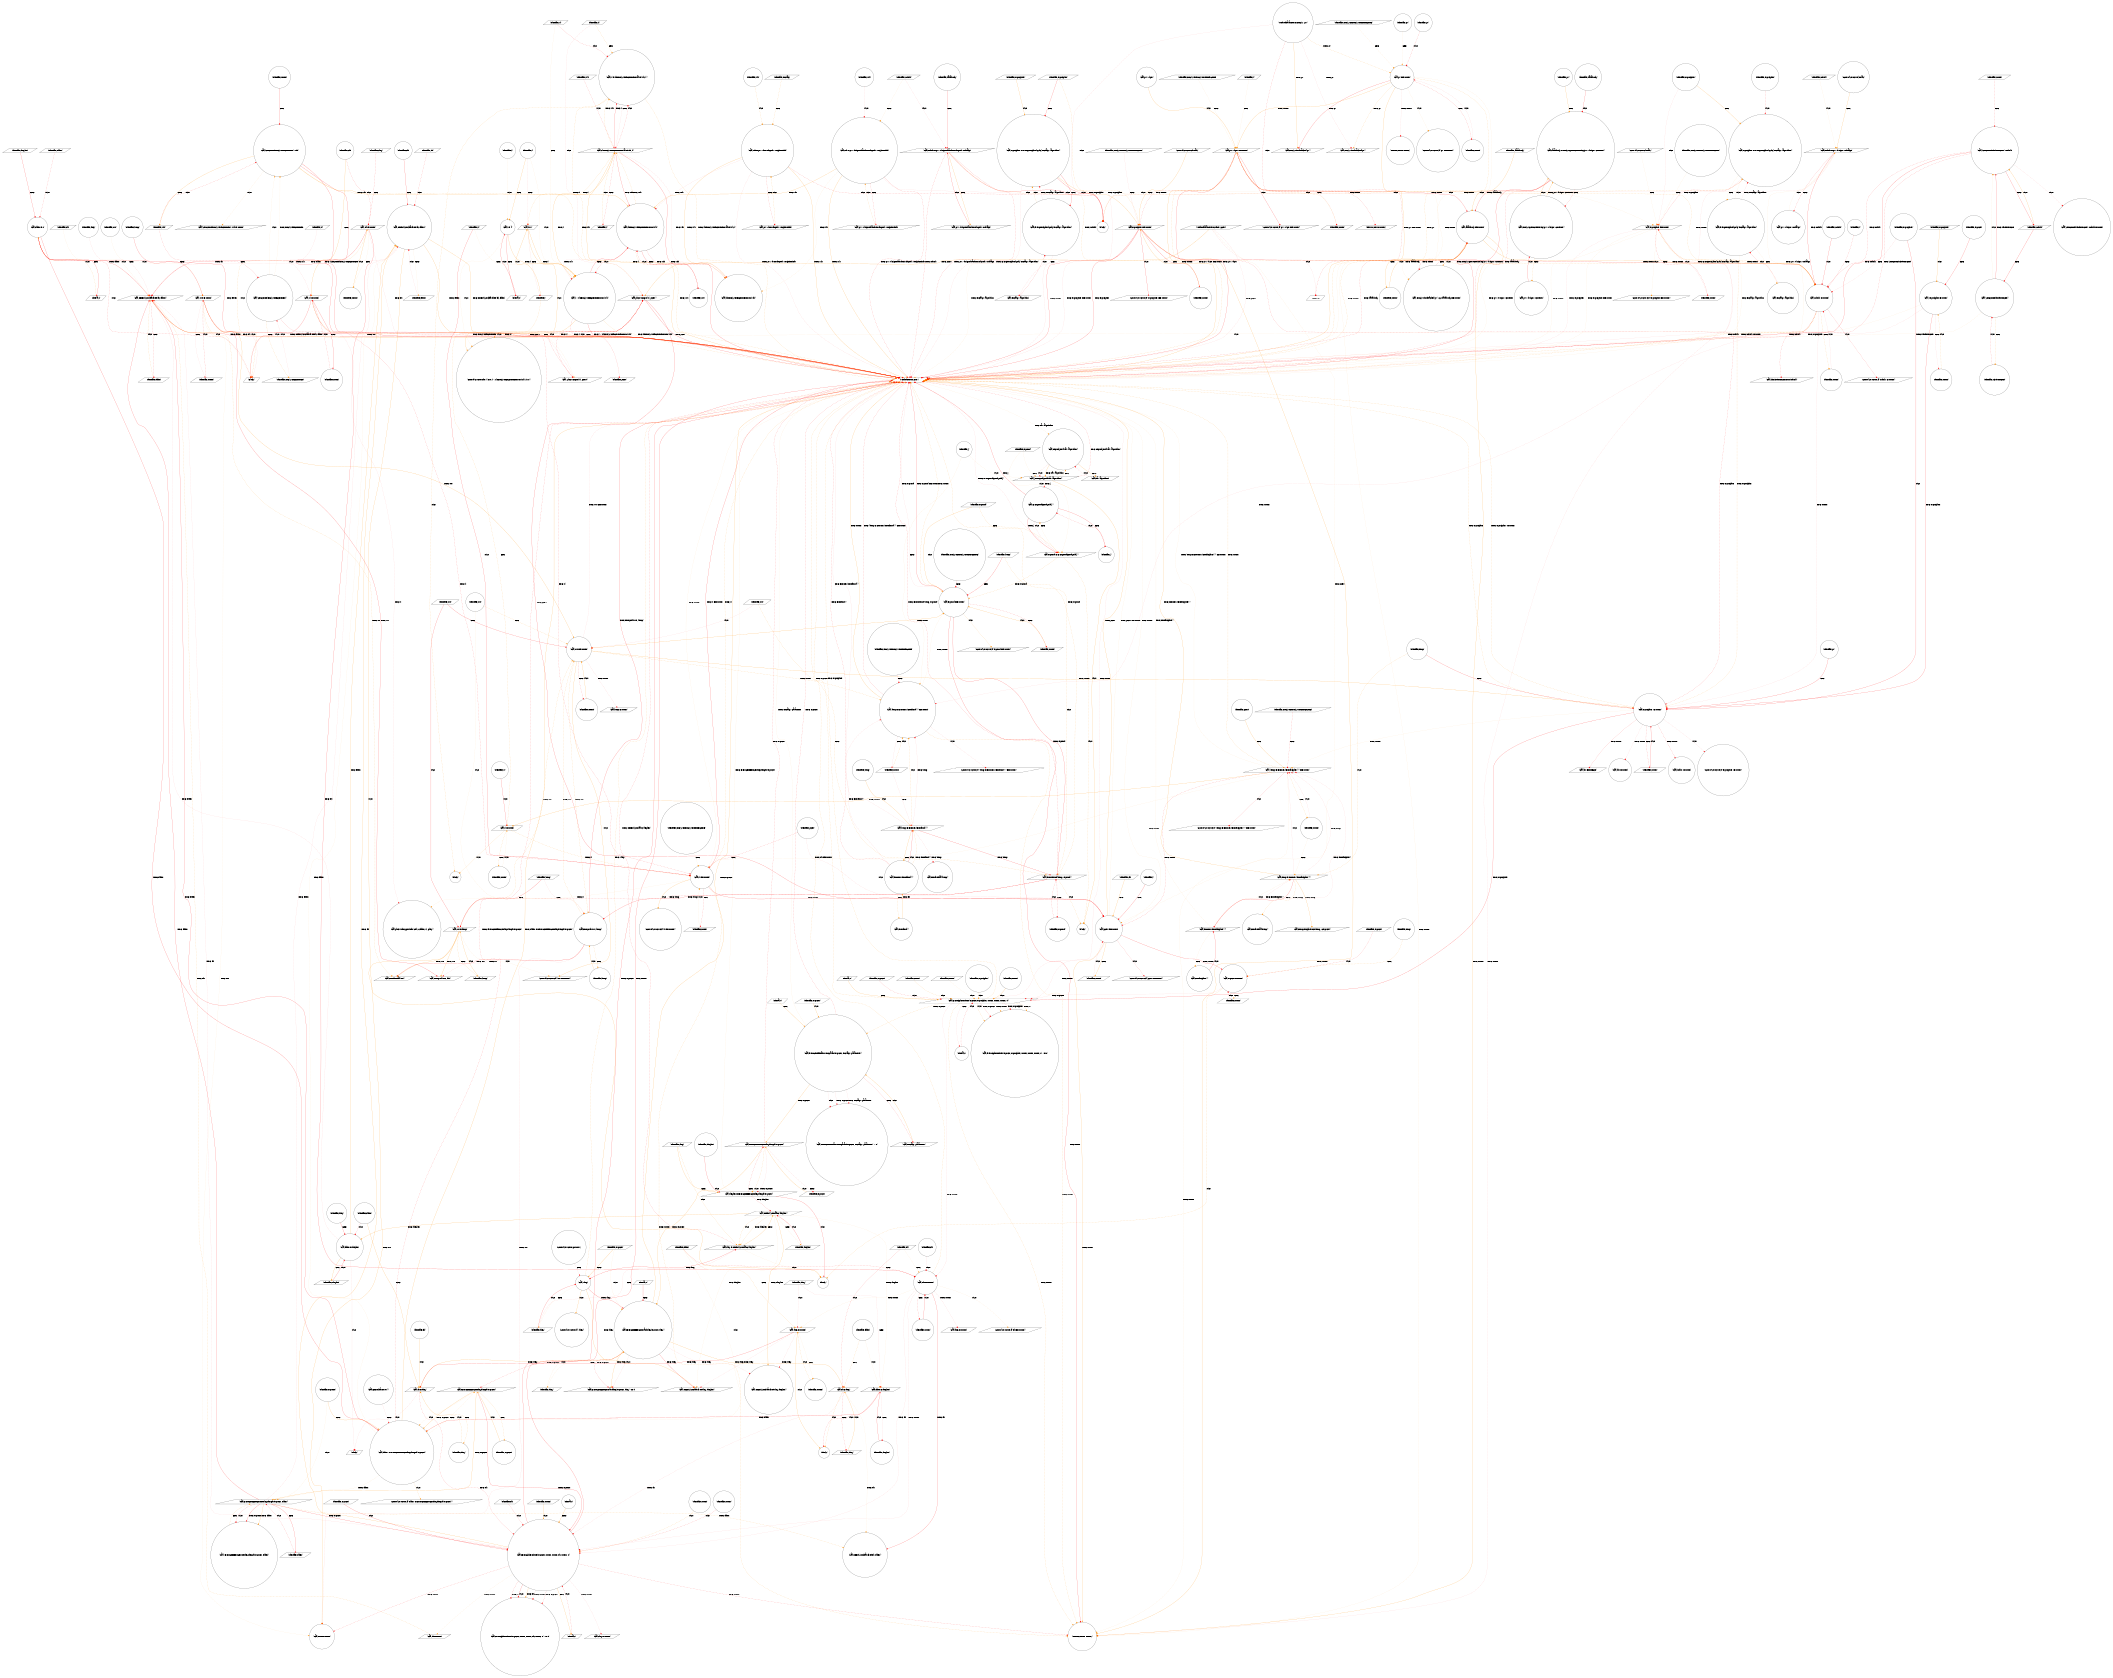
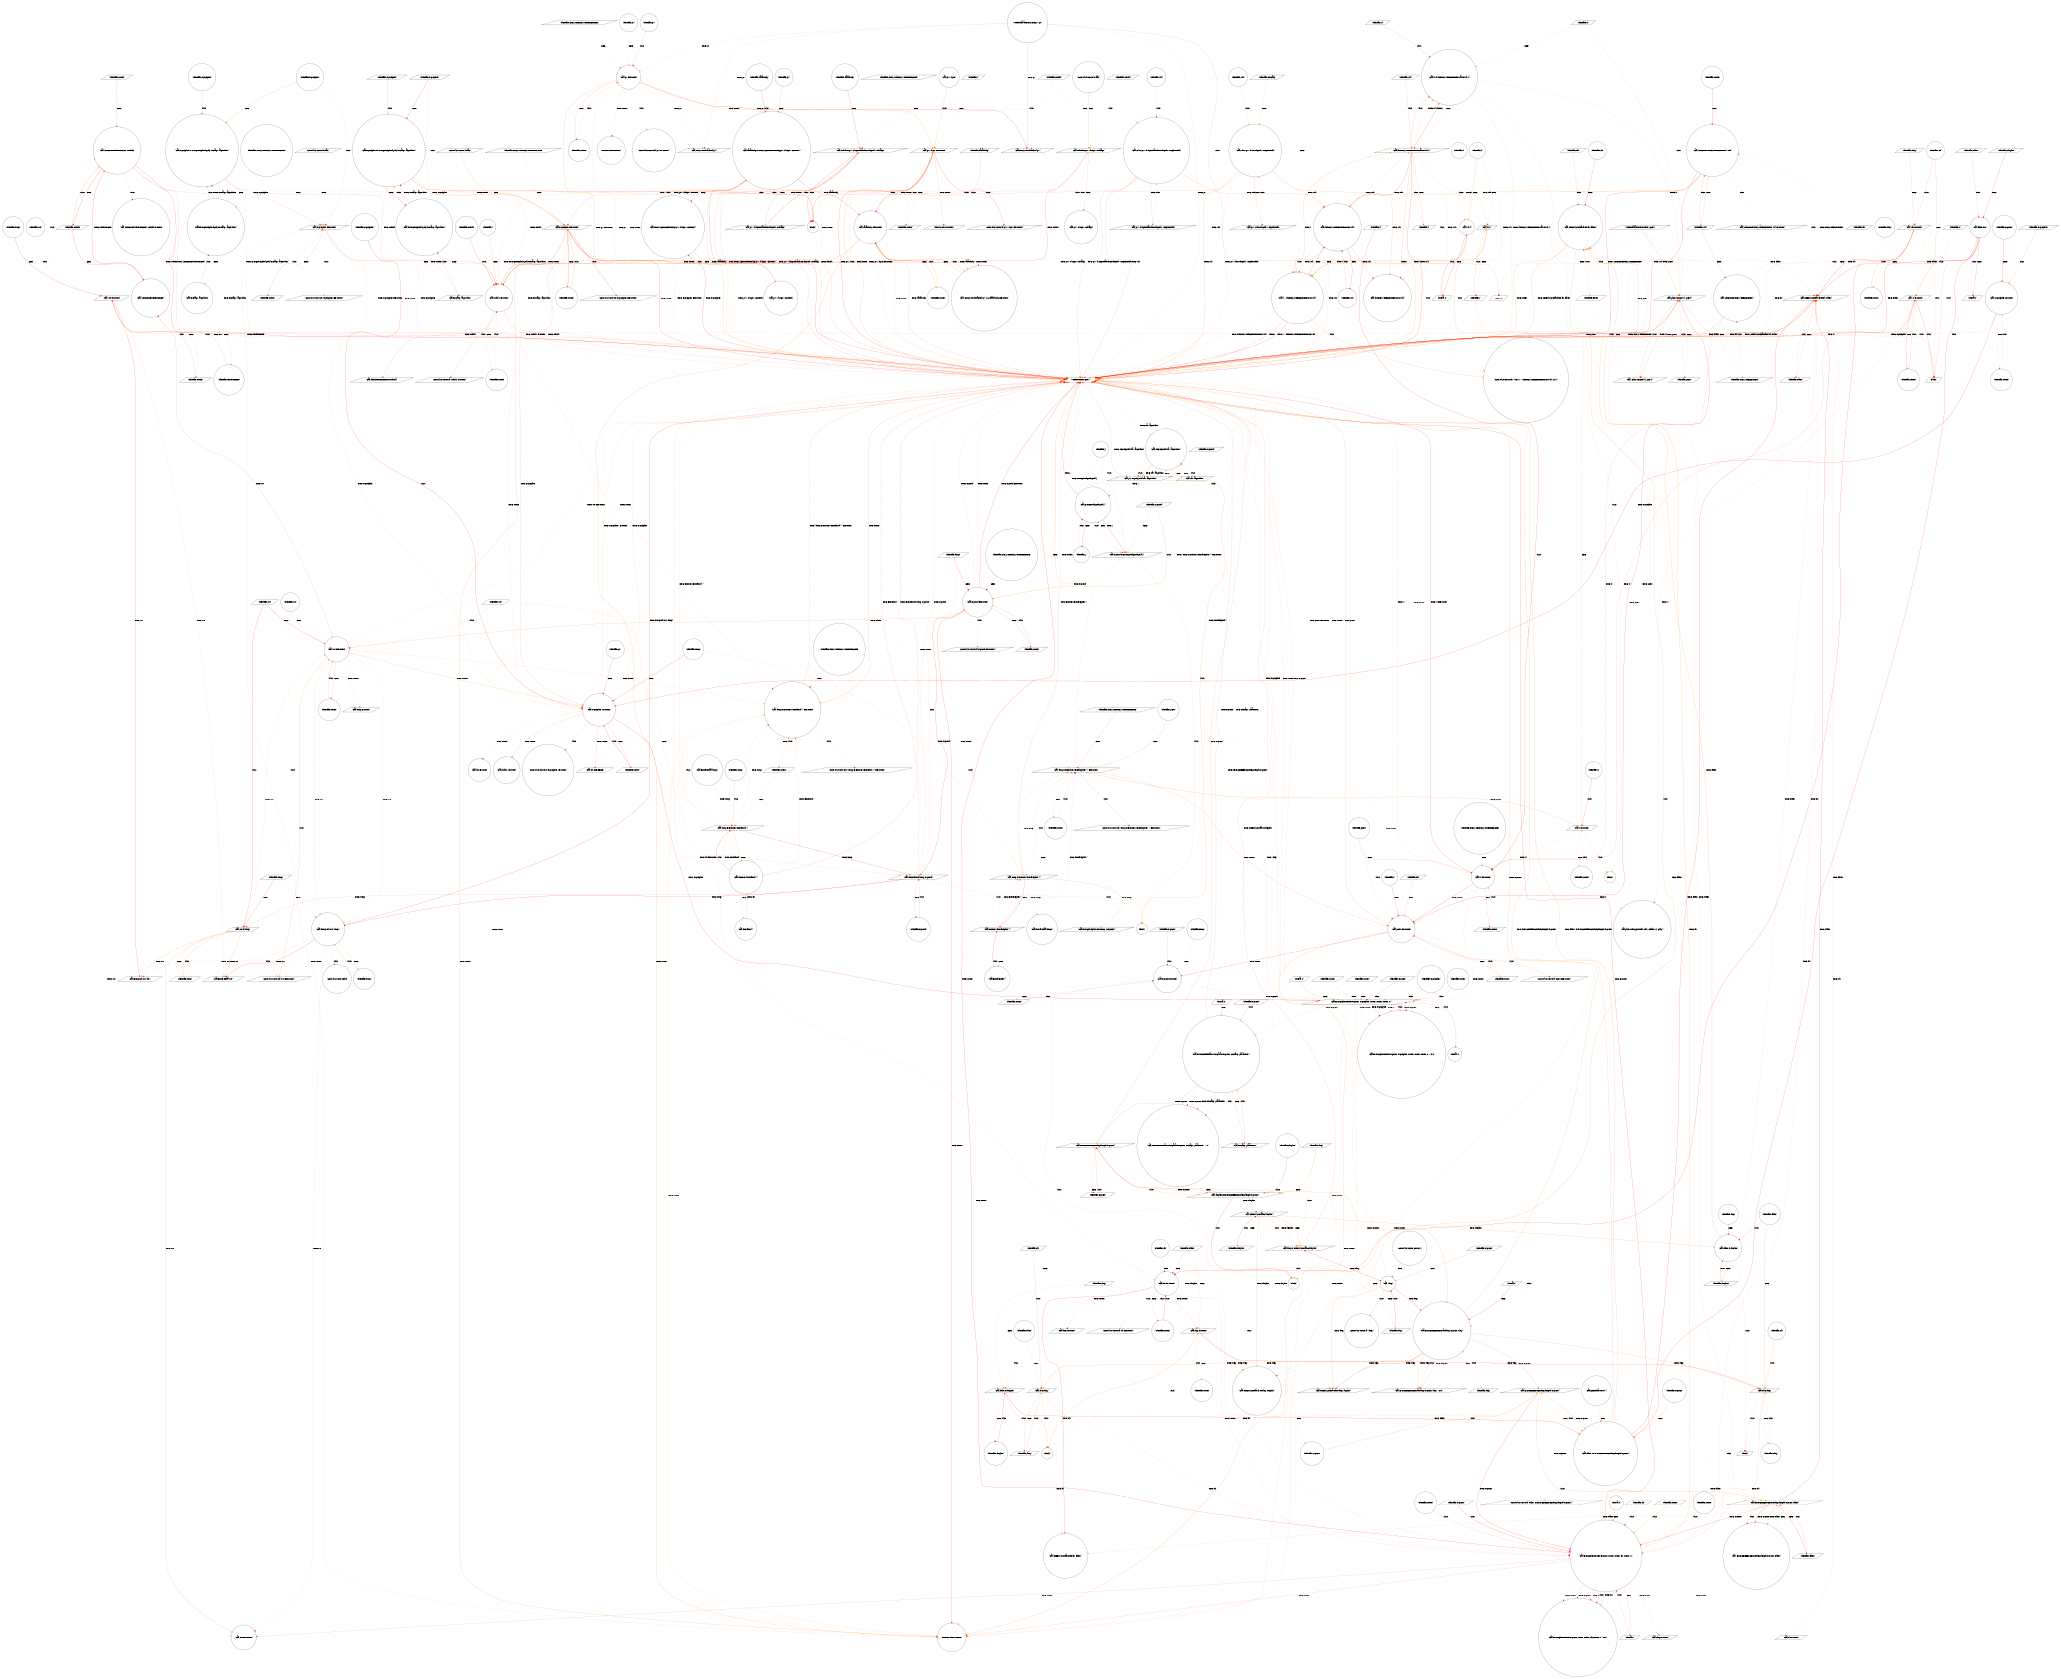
(1115, 193) -> (1202, 193)
(924, 845) -> (722, 804)
(660, 929) -> none
none -> (337, 979)
